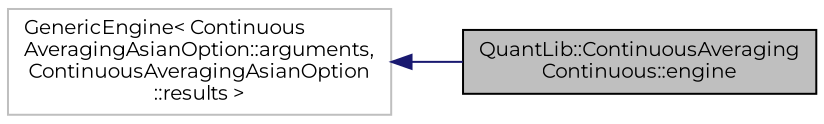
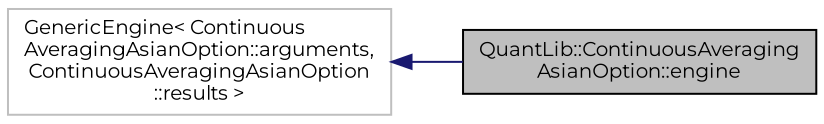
(640, 62) -> (640, 62)
